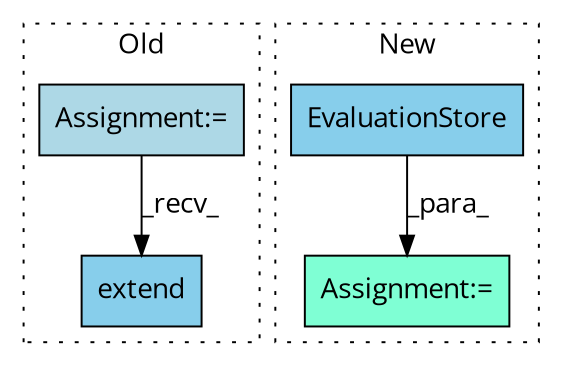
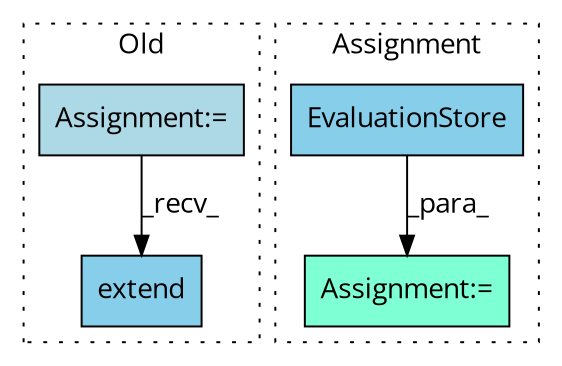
(407, 46) -> (407, 46)
